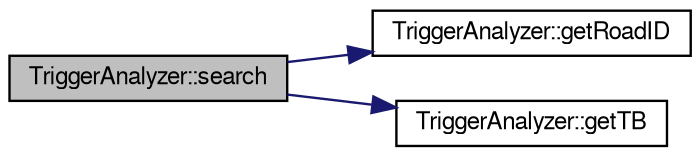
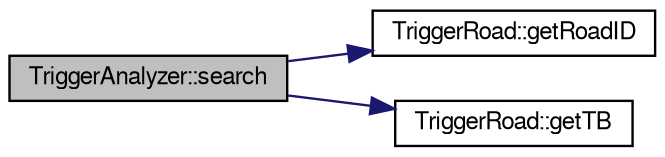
(532, 33) -> (514, 33)
(532, 123) -> (514, 123)
